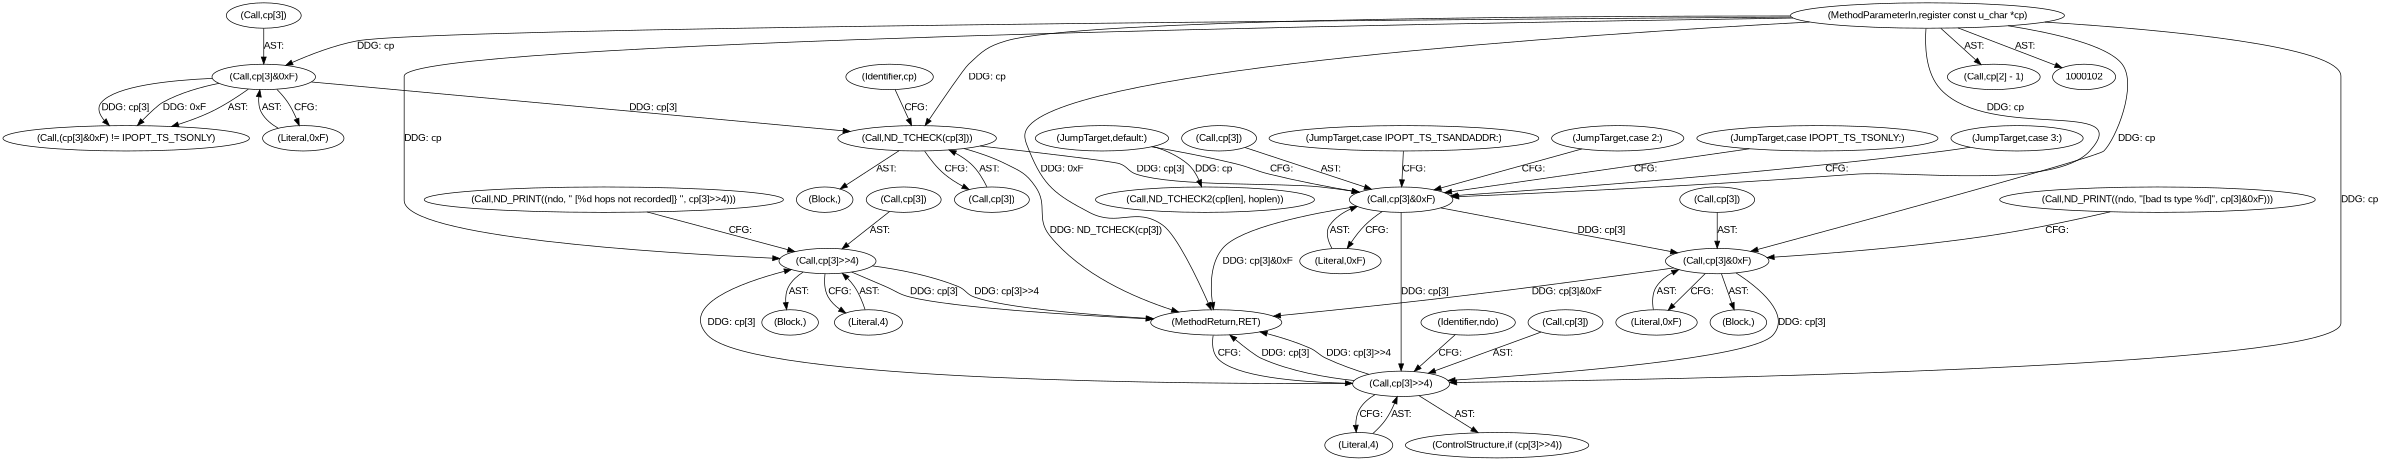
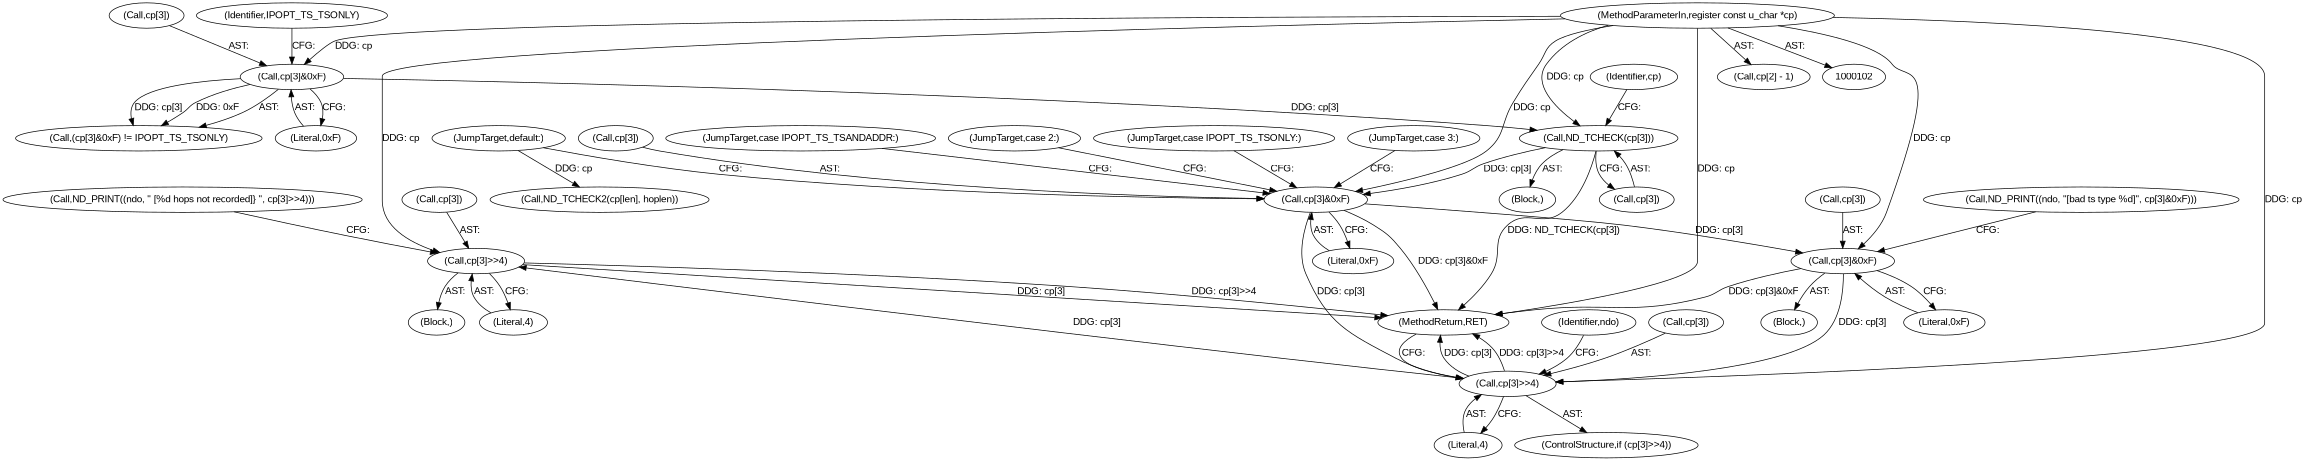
none -> (292, 16)
(1062, 169) -> (1716, 169)
